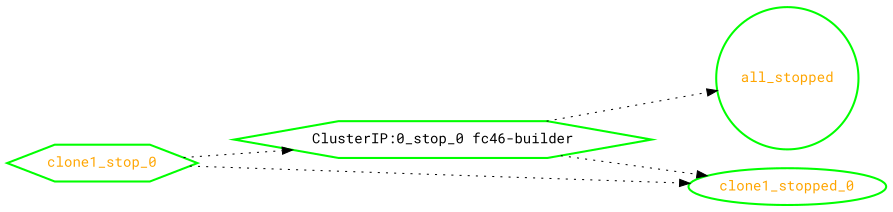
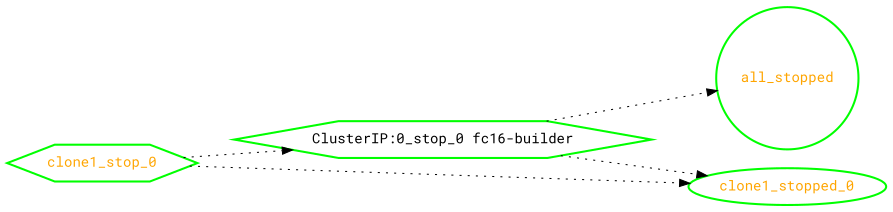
(443, 140) -> (443, 140)
